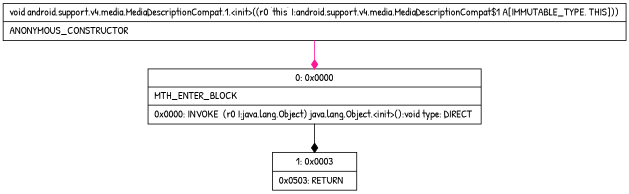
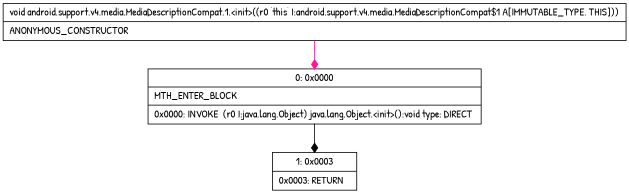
(315, 180) -> (315, 180)
